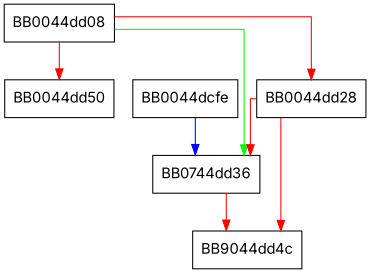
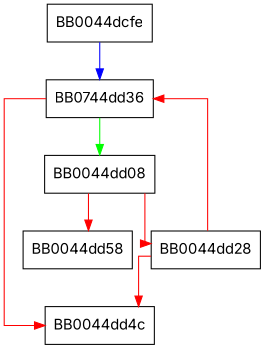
(237, 29) -> (100, 131)
(59, 99) -> (78, 250)
(247, 250) -> (100, 325)
